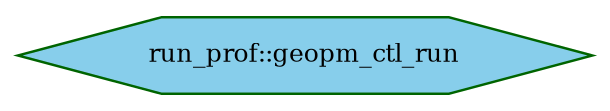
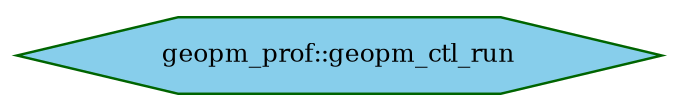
(305, 56) -> (339, 56)
